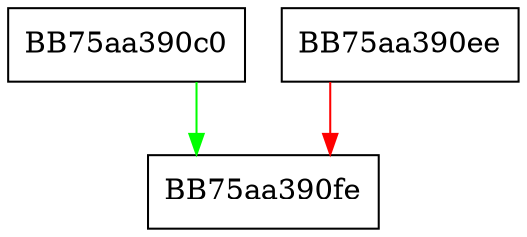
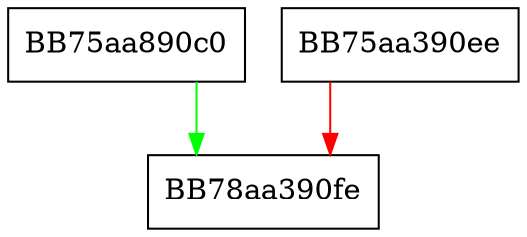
(127, 45) -> (127, 45)
(263, 192) -> (263, 192)
